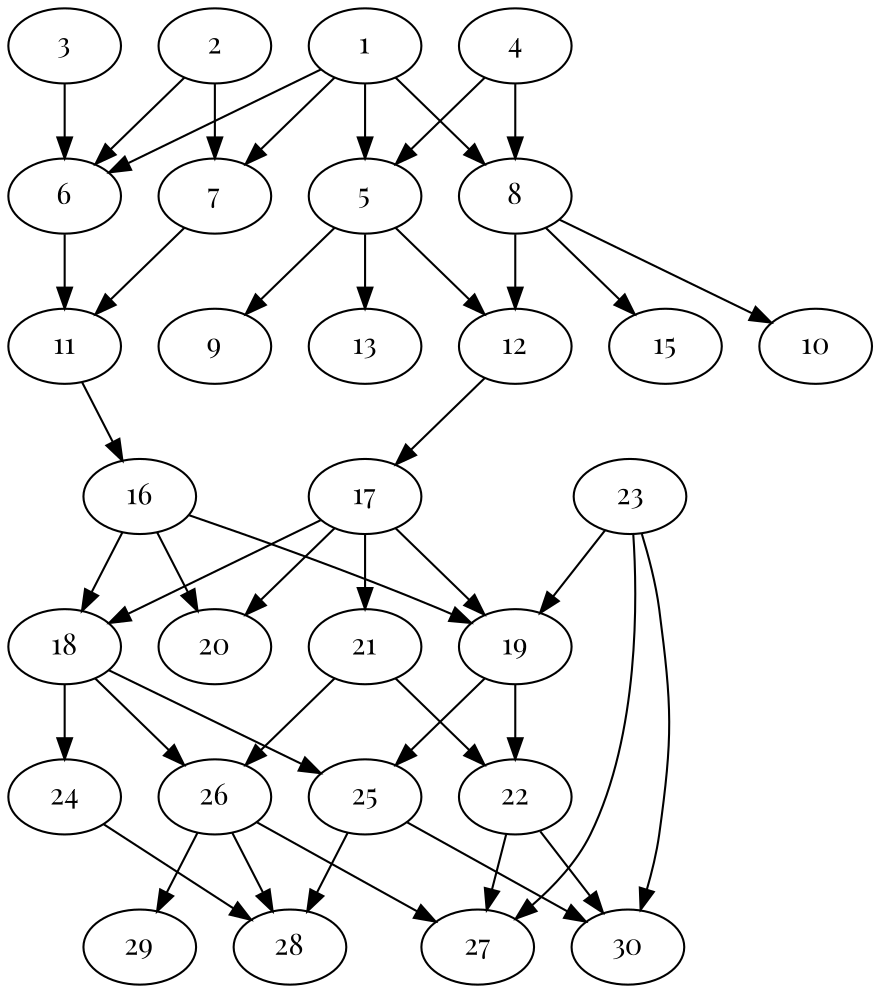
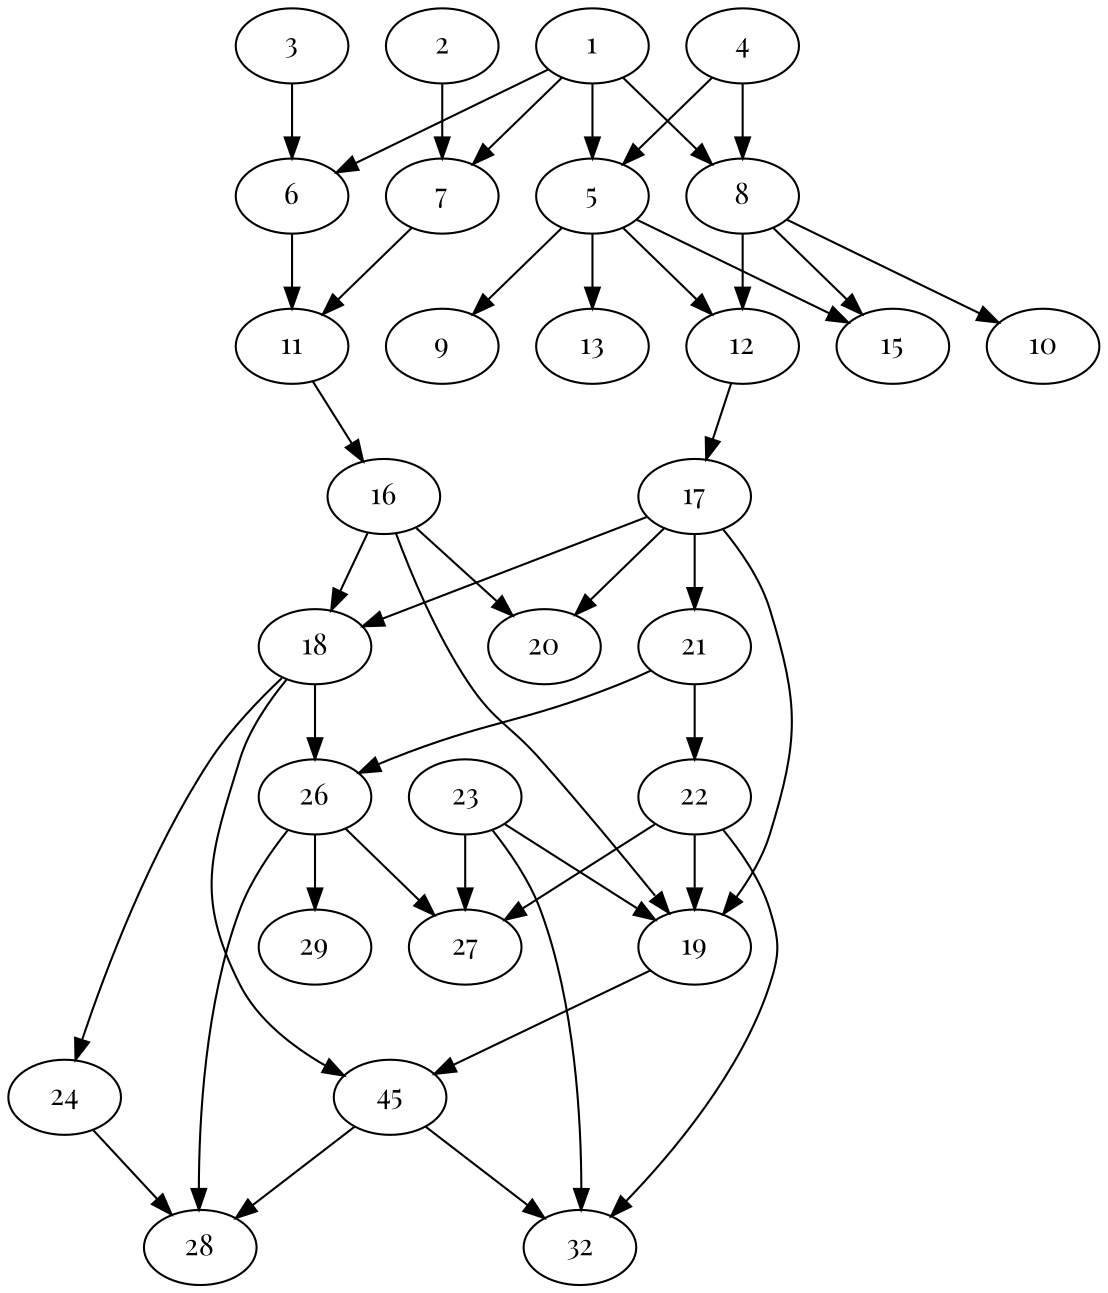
(147, 113) -> none
none -> (728, 264)
(515, 712) -> (695, 862)
(365, 797) -> (390, 1097)
(628, 947) -> (580, 1247)
